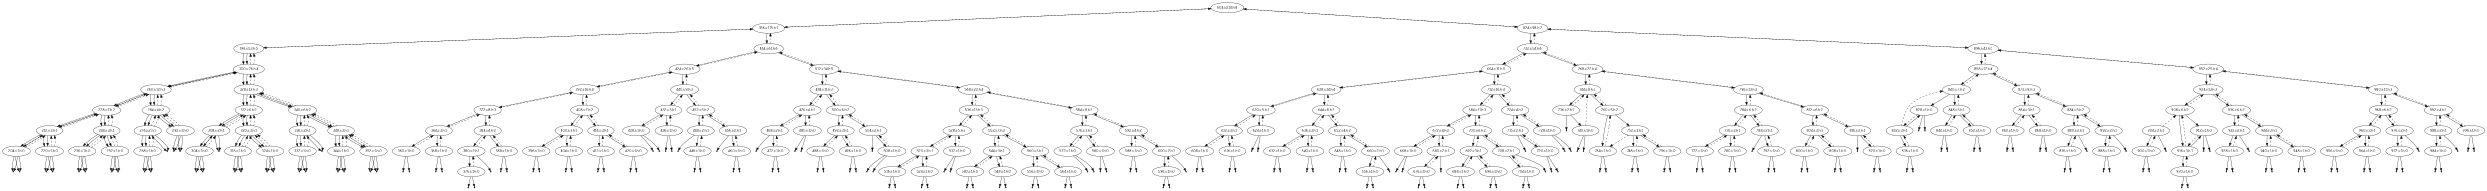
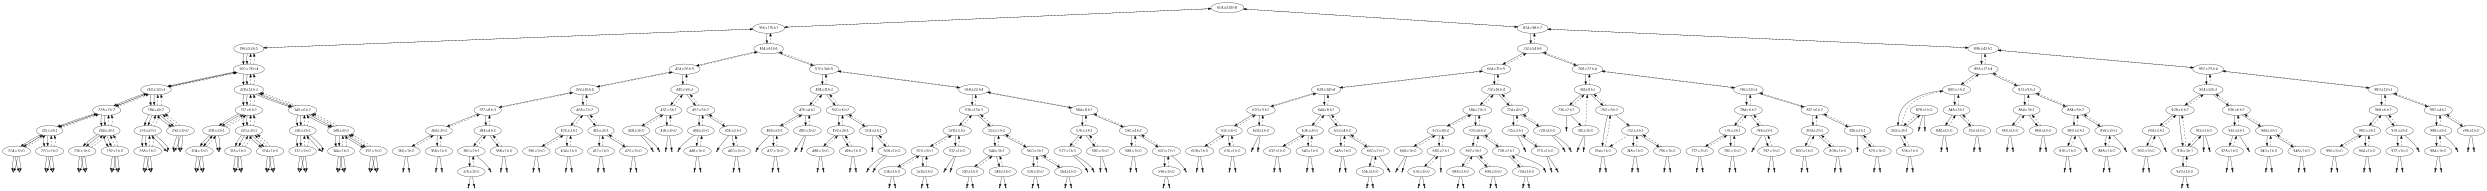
(1942, 99) -> (1914, 99)
(2191, 120) -> (2168, 119)
(1969, 121) -> (1969, 121)
